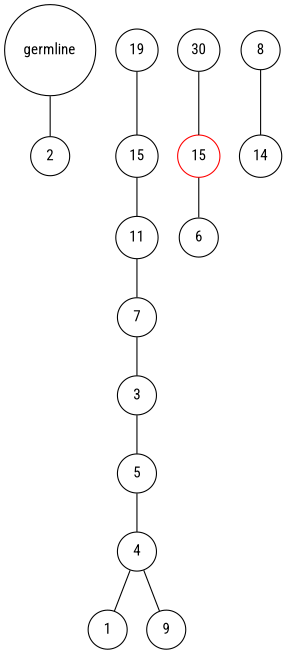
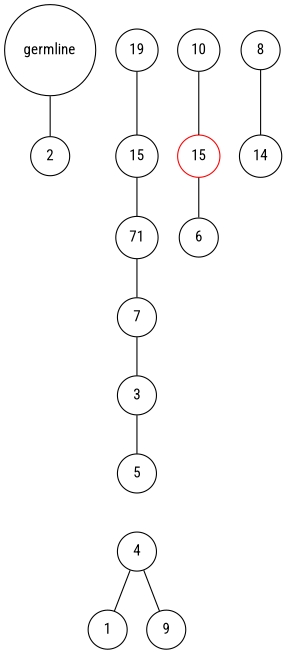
(199, 50) -> (199, 50)
(137, 238) -> (137, 238)
(137, 513) -> none
